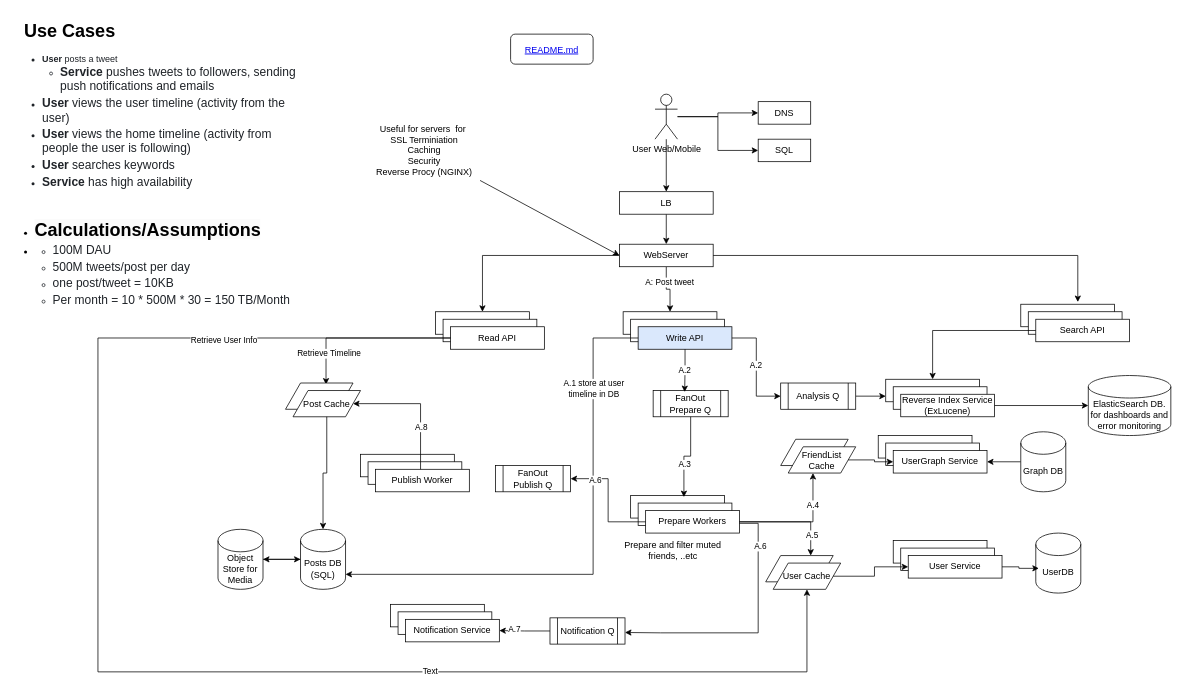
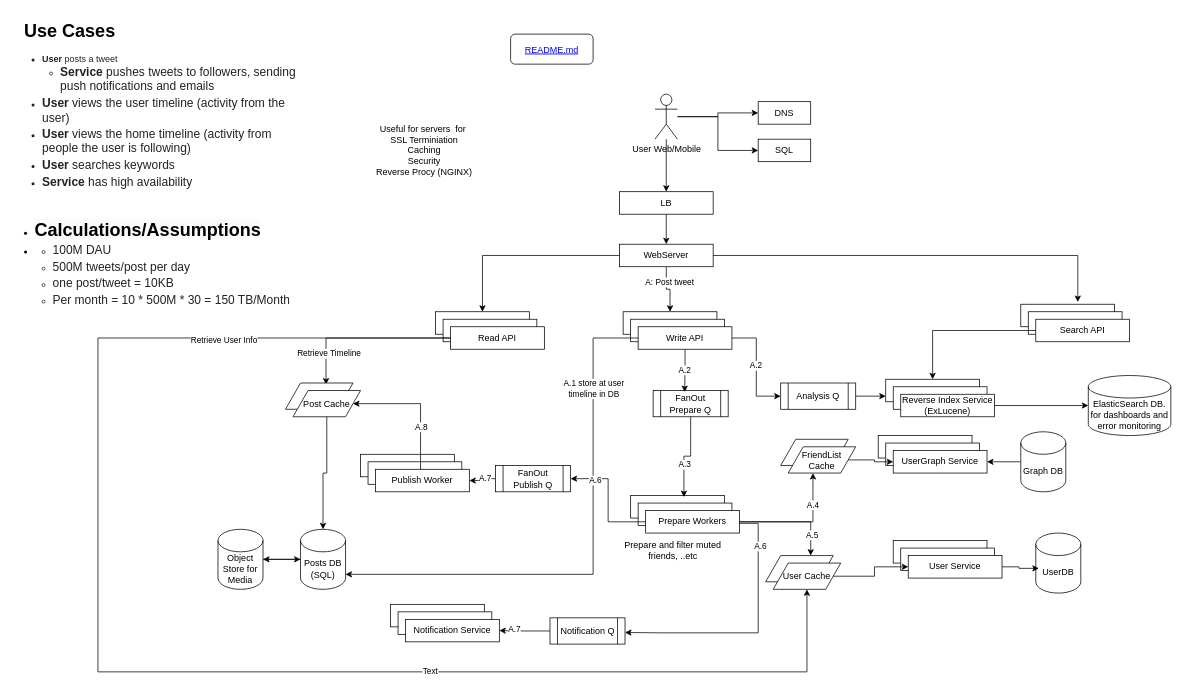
(547, 217) -> none
(685, 338) -> (685, 338)
none -> (484, 479)
